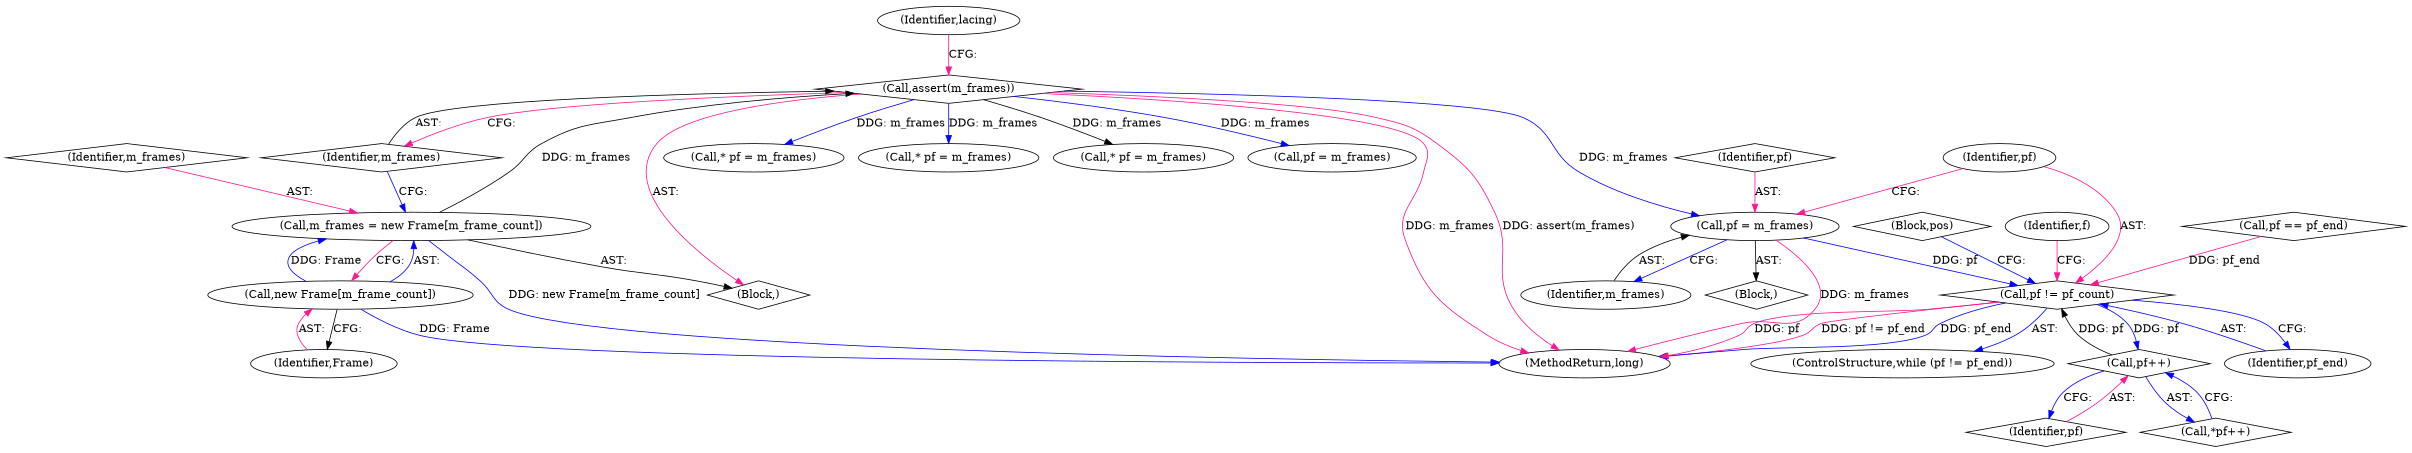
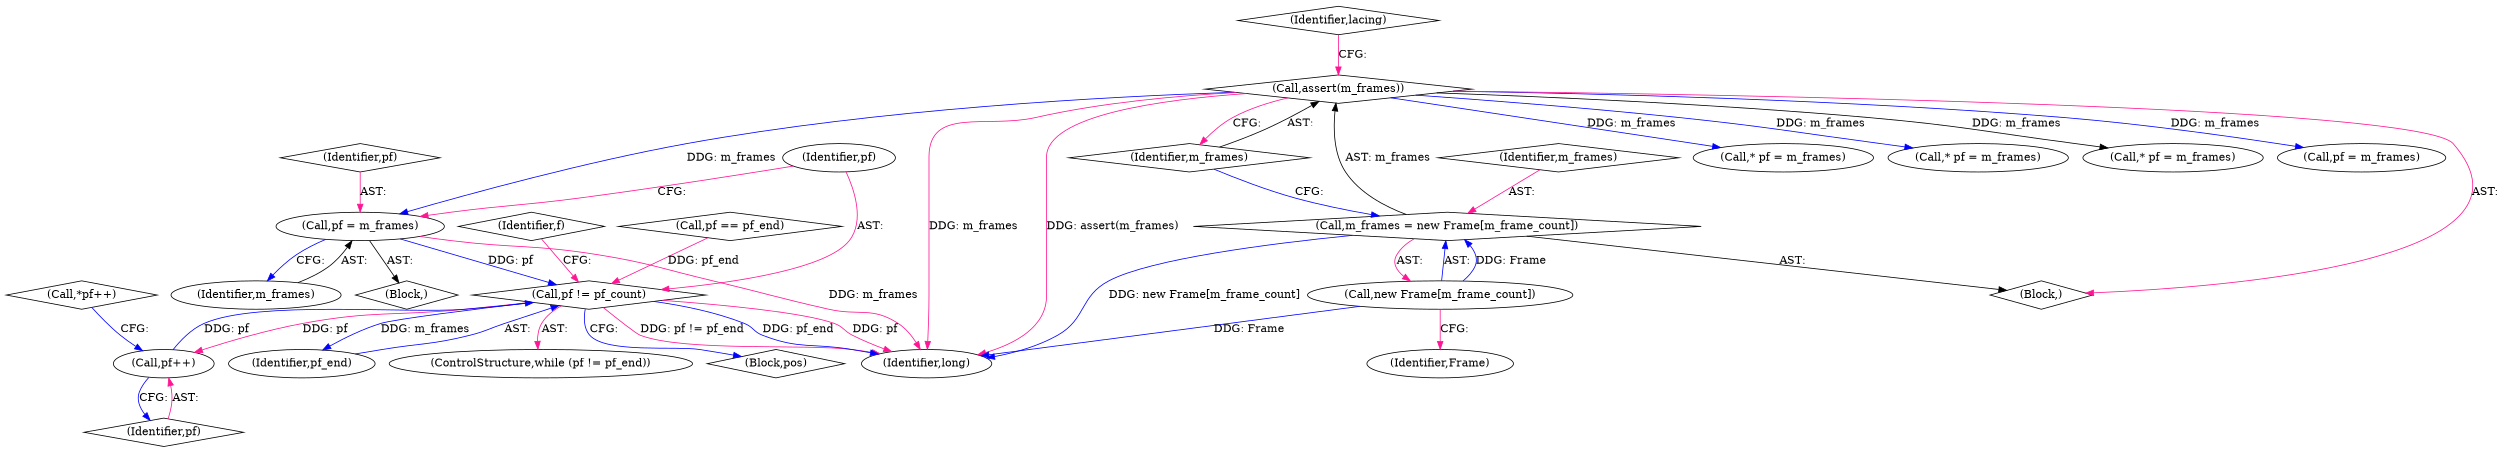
(949, 21) -> (1338, 21)
(586, 158) -> (1388, 158)
(411, 226) -> (1447, 226)
(2057, 226) -> (531, 226)
(1985, 258) -> (647, 348)
(392, 261) -> (1412, 261)
(2122, 318) -> (365, 315)
(333, 325) -> (1440, 325)
(2294, 329) -> (425, 329)
(297, 332) -> none
(2018, 334) -> (544, 320)
(2084, 340) -> (344, 309)
(1585, 364) -> (927, 364)
(2139, 364) -> (164, 364)
(2163, 401) -> none
